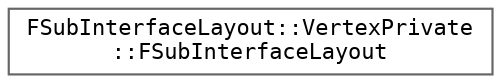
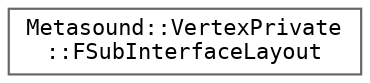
(251, 42) -> (185, 42)
